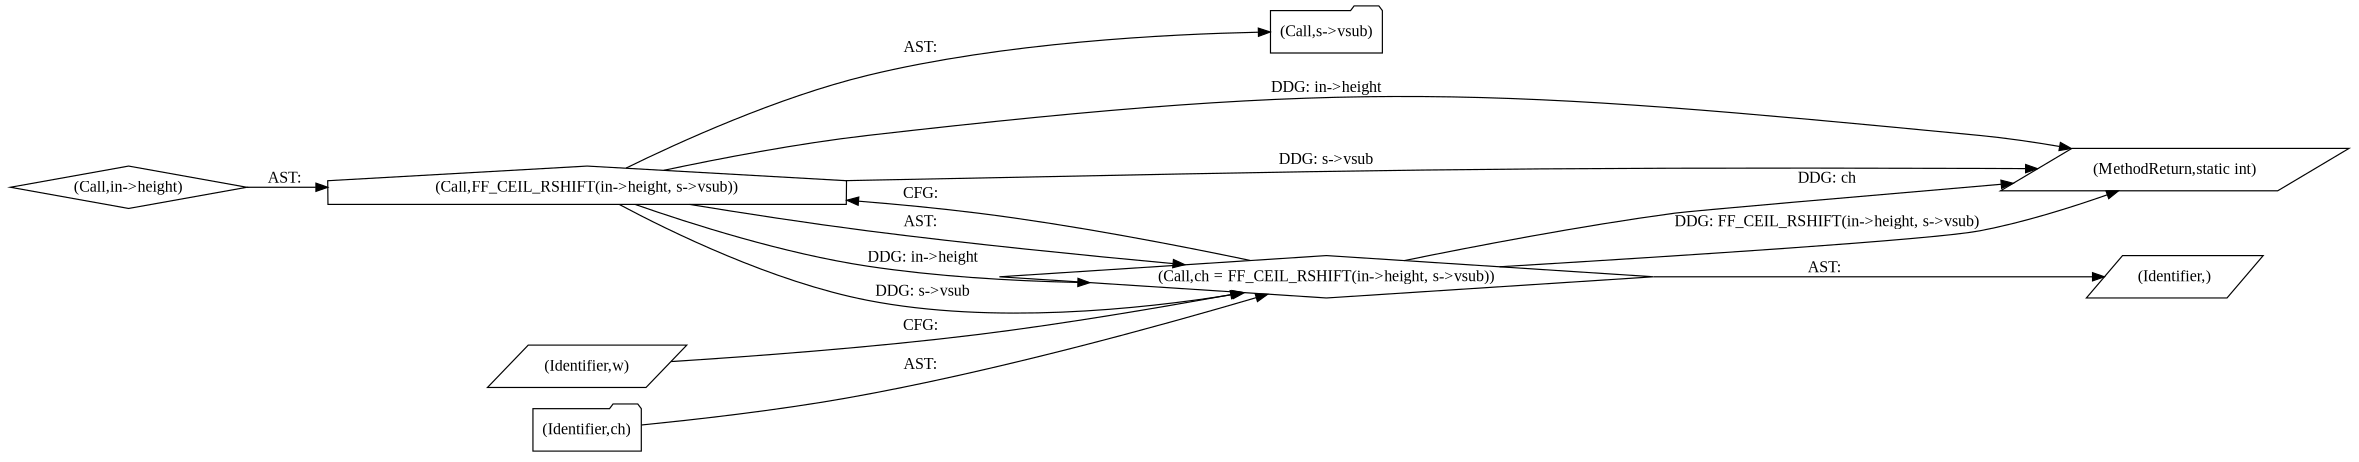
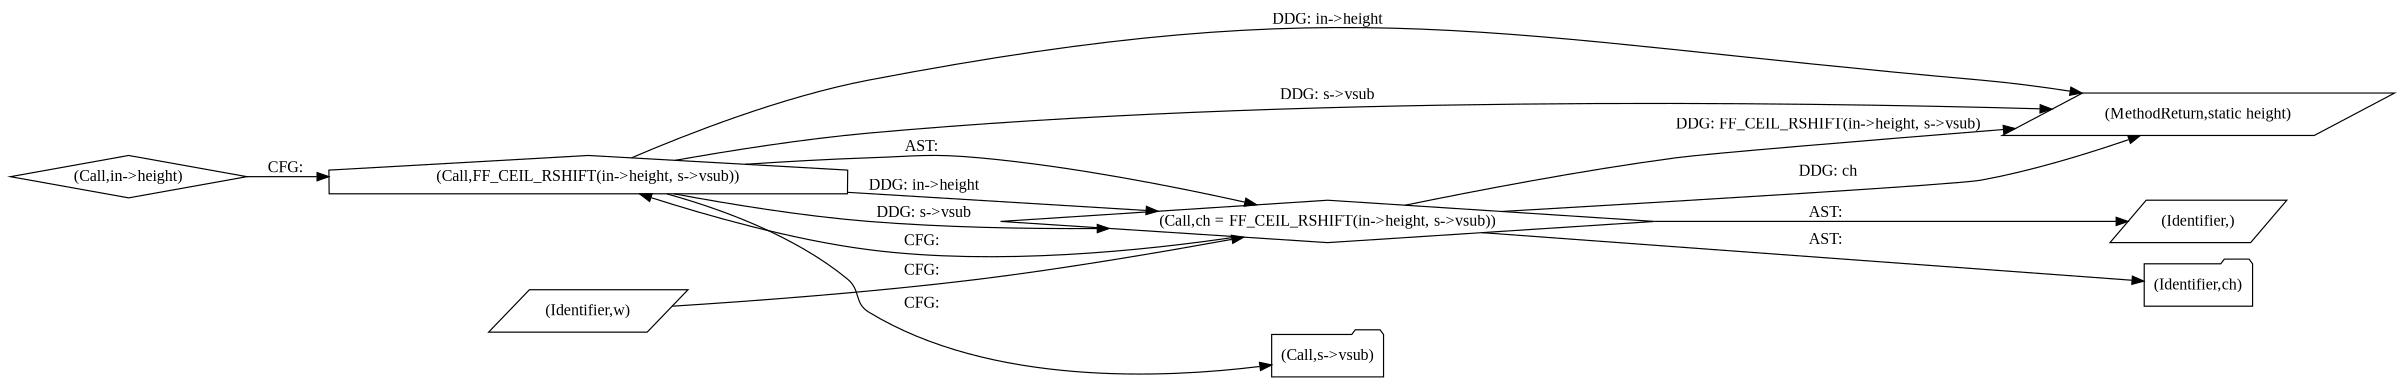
(923, 48) -> (924, 303)
(2175, 170) -> (2198, 114)
(287, 178) -> (288, 168)
(952, 377) -> (1807, 256)
